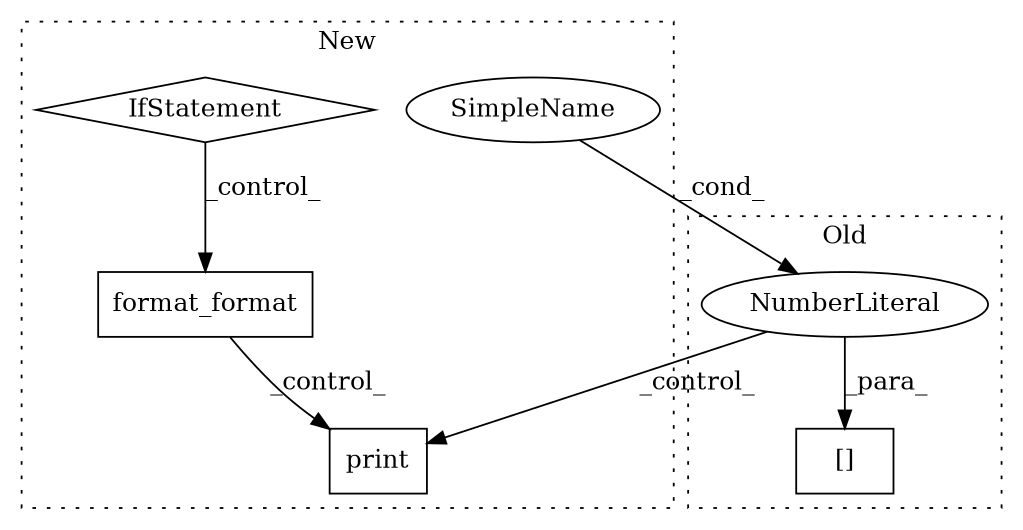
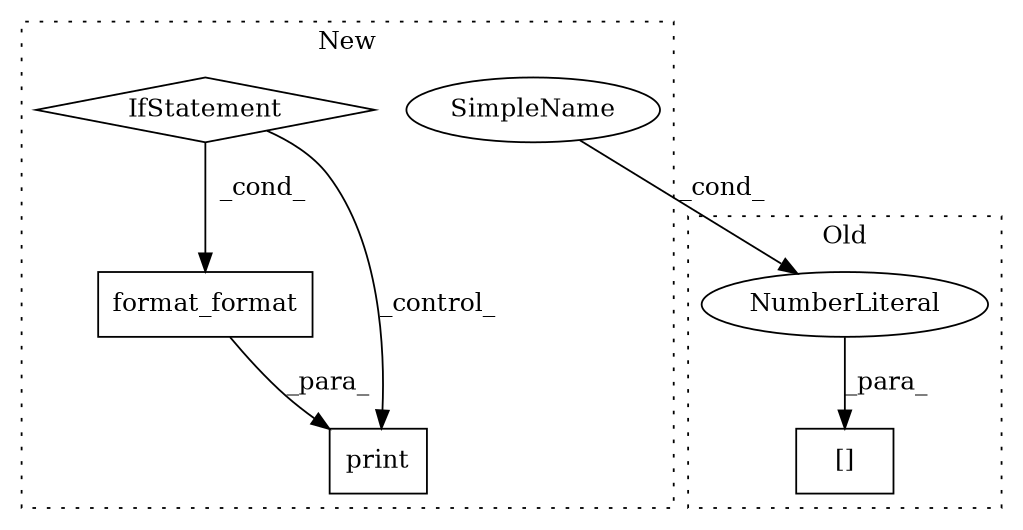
(263, 188) -> (263, 188)
(328, 383) -> (328, 383)
(606, 385) -> (365, 251)
